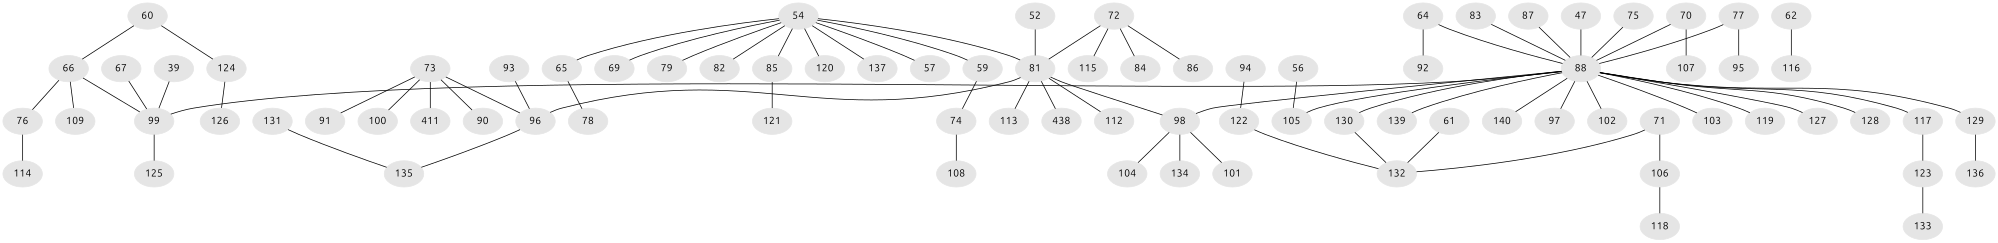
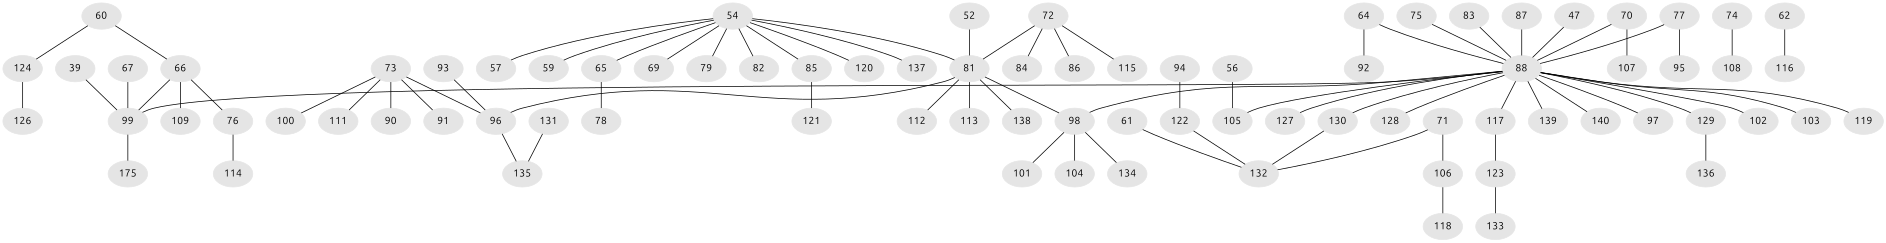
(969, 95) -> none
(430, 121) -> (338, 121)
(1061, 121) -> (1022, 121)
(154, 174) -> (128, 174)
